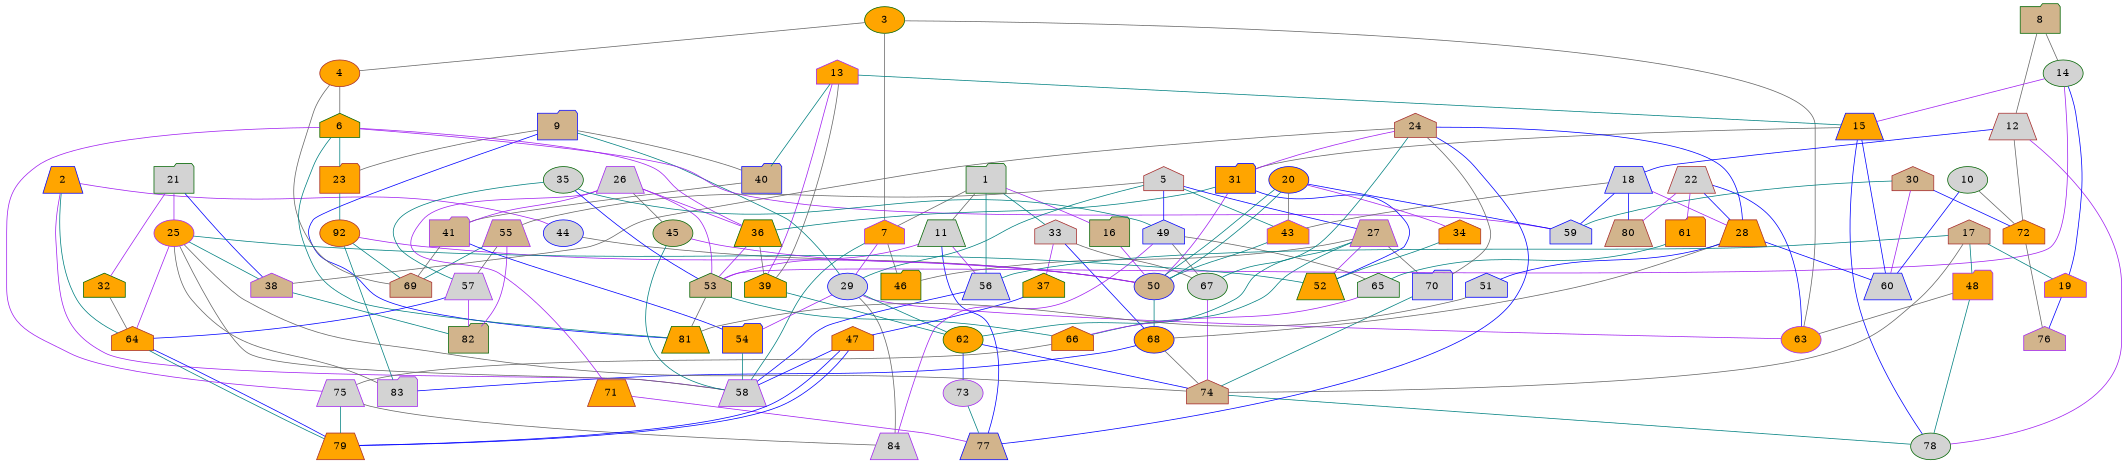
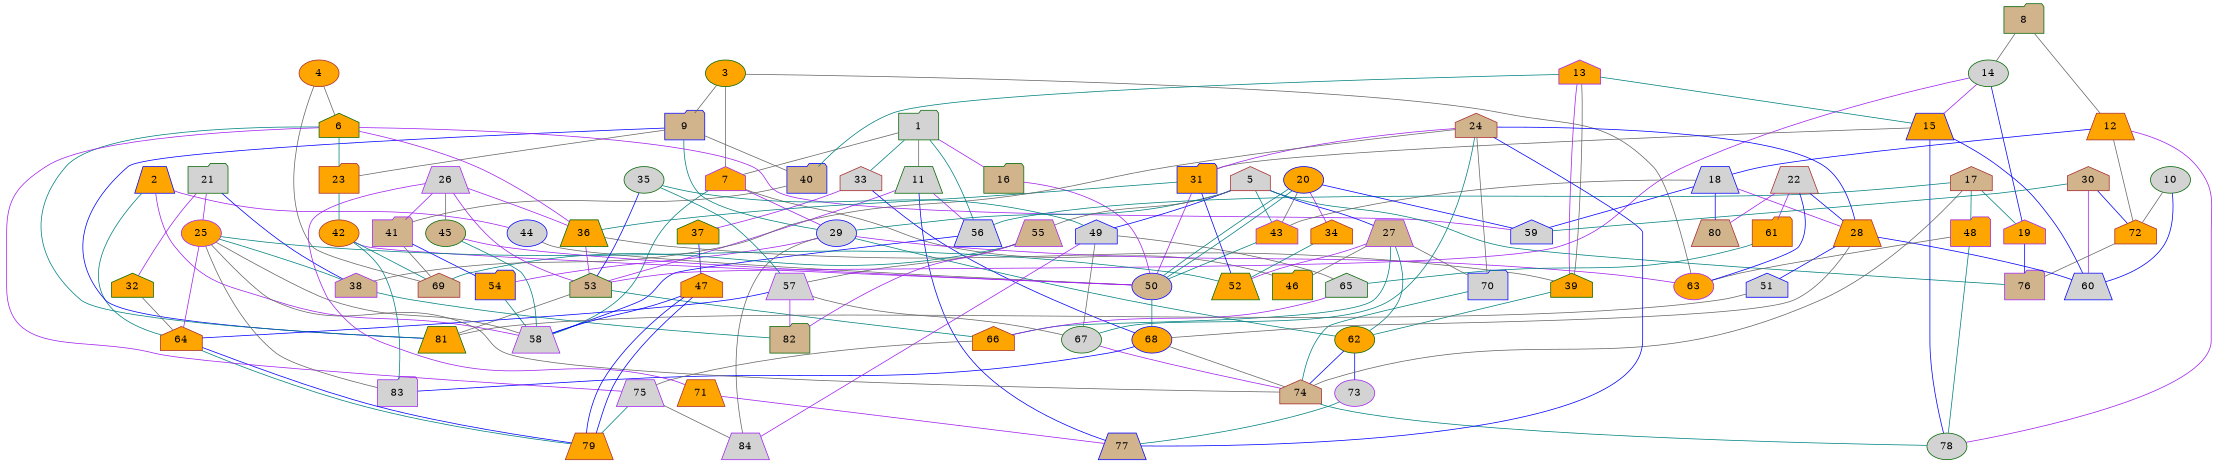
(612, 47) -> (706, 99)
(2013, 127) -> (2111, 127)
(340, 233) -> (339, 233)
(1111, 255) -> (975, 320)
none -> (1634, 259)
(2045, 340) -> (2025, 286)
